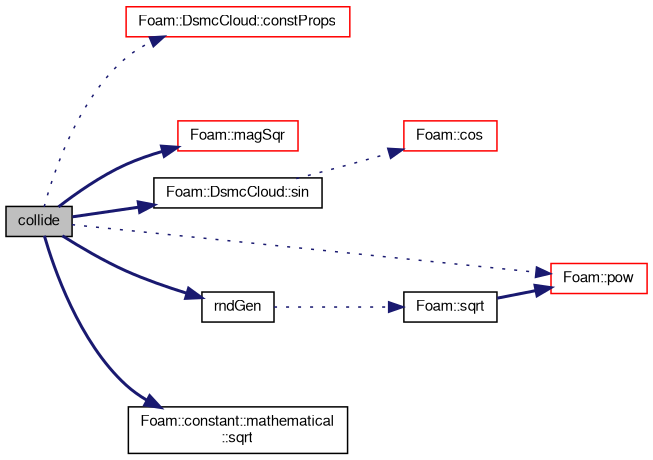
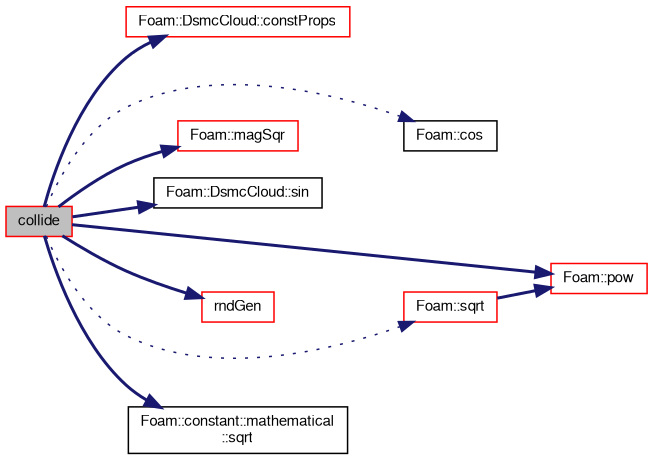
(82, 114) -> (82, 114)
(450, 136) -> (450, 136)
(343, 166) -> (198, 87)
(39, 221) -> (39, 221)
(304, 248) -> (304, 248)
(238, 307) -> (238, 307)
(331, 307) -> (198, 356)
(450, 307) -> (450, 307)
